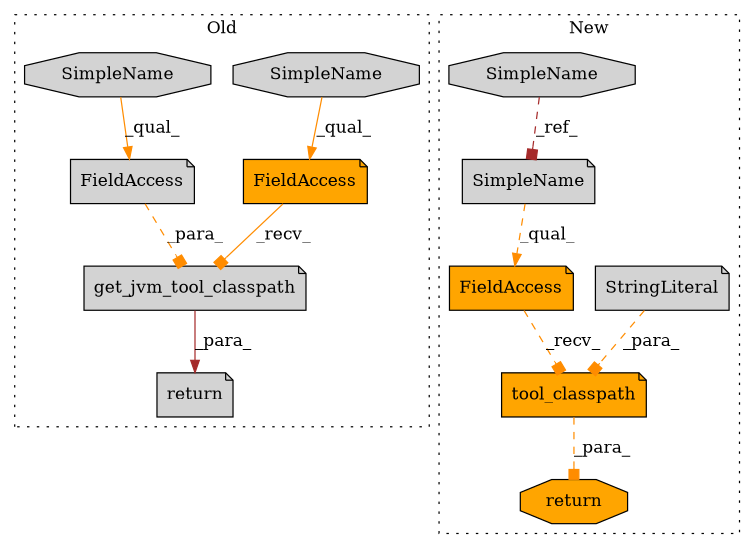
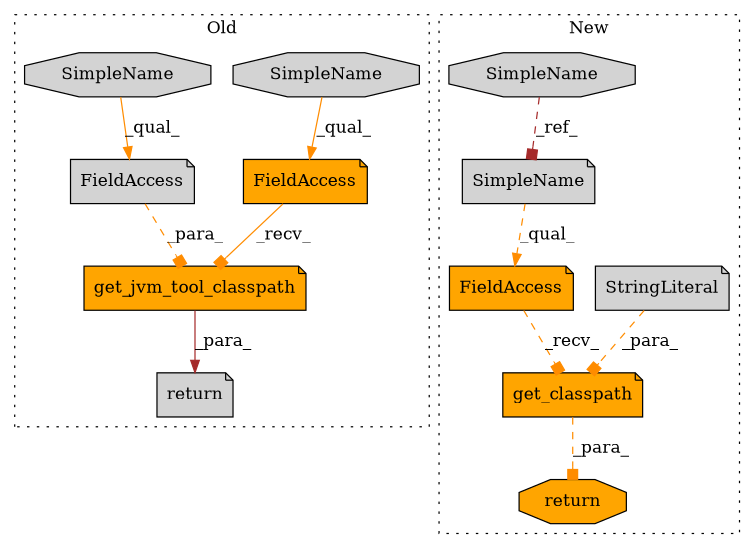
(195, 288) -> (195, 288)
(574, 395) -> (573, 395)
